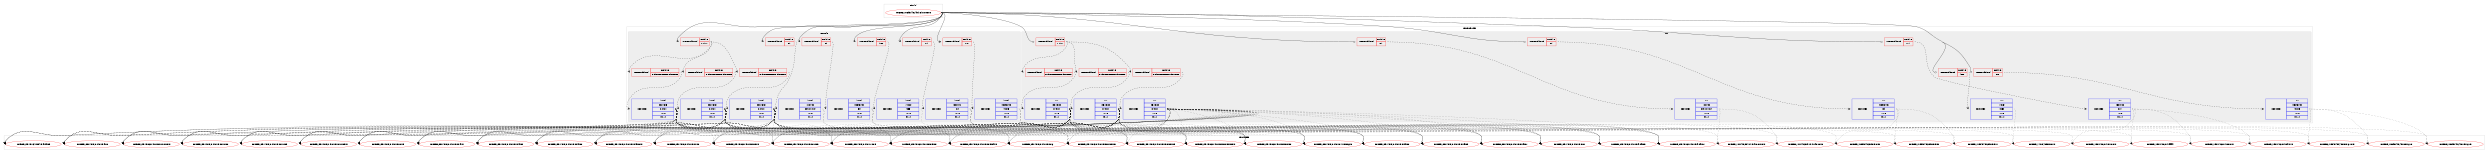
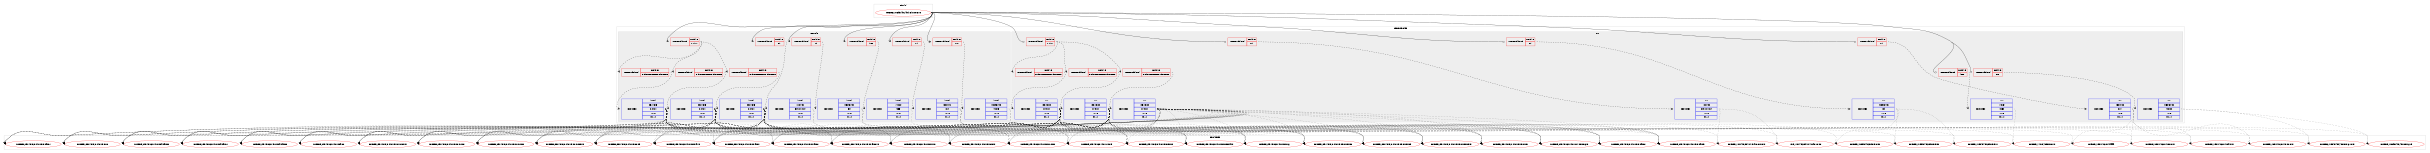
(33, 144) -> (270, 144)
(1806, 144) -> (1806, 144)
(2396, 144) -> none
